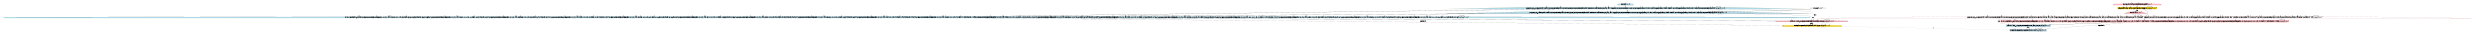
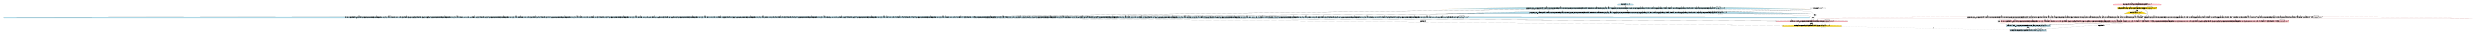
(2135, 13) -> (2135, 13)
